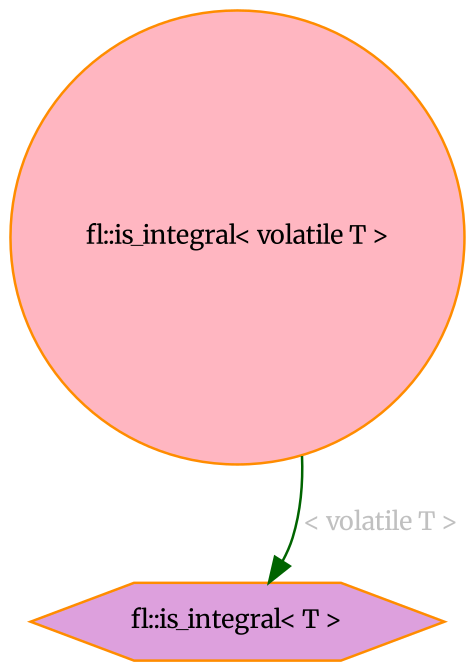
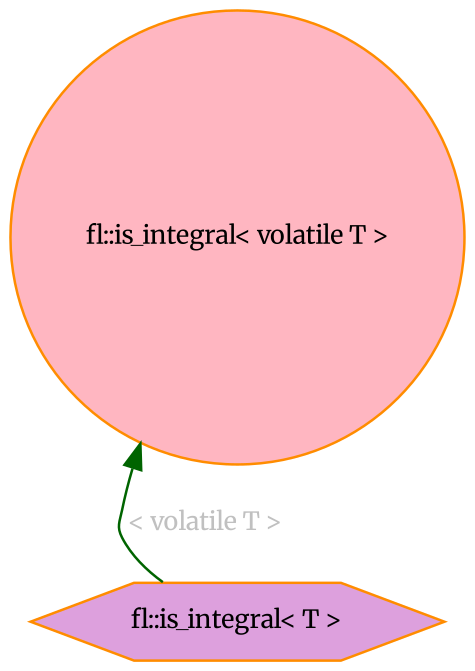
(299, 510) -> (120, 533)
